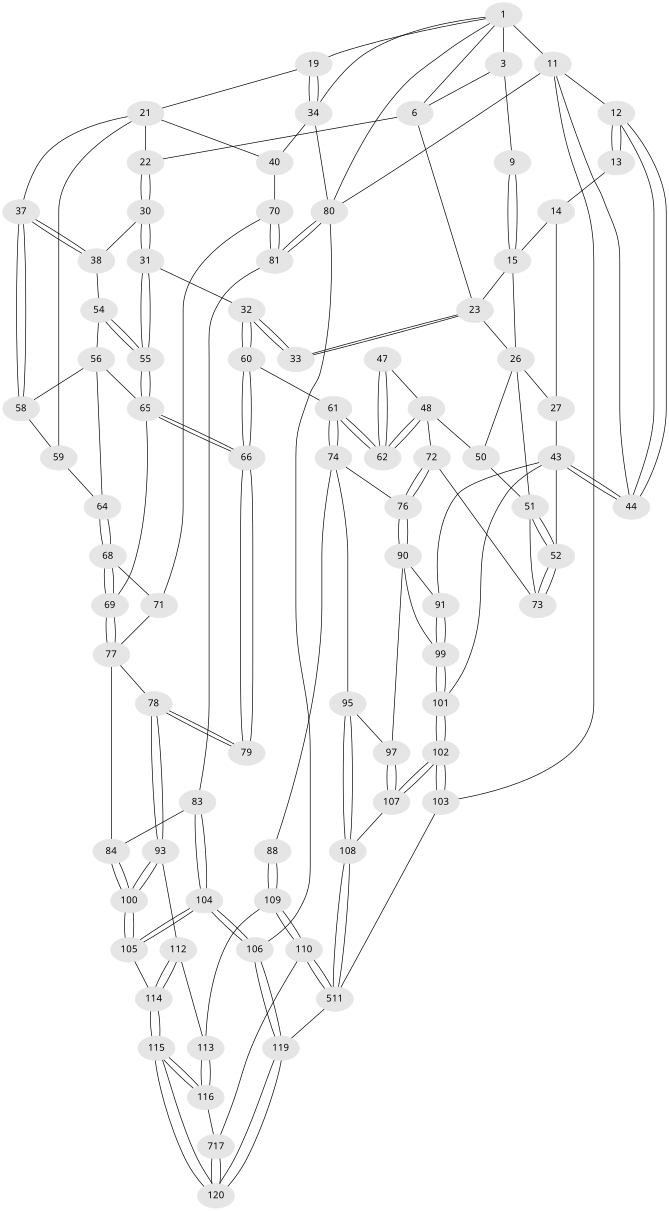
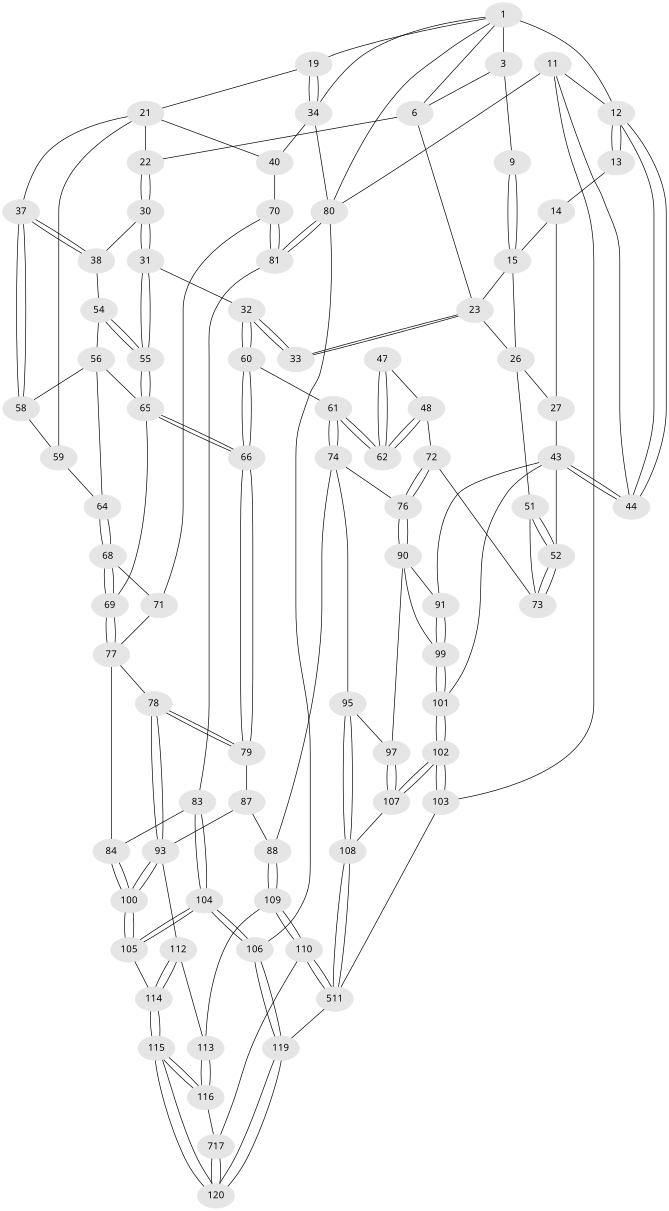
(528, 40) -> (575, 50)
(481, 458) -> none
none -> (247, 802)
